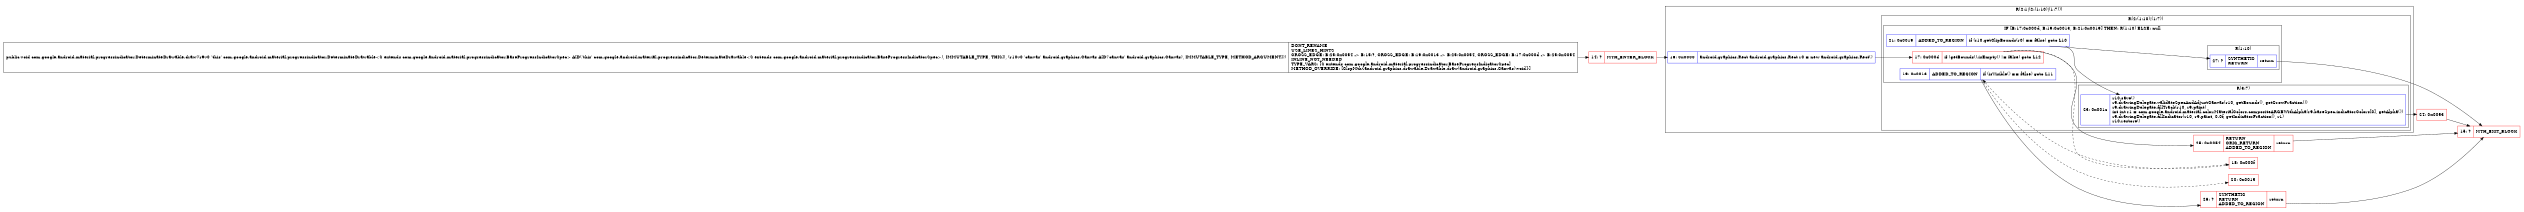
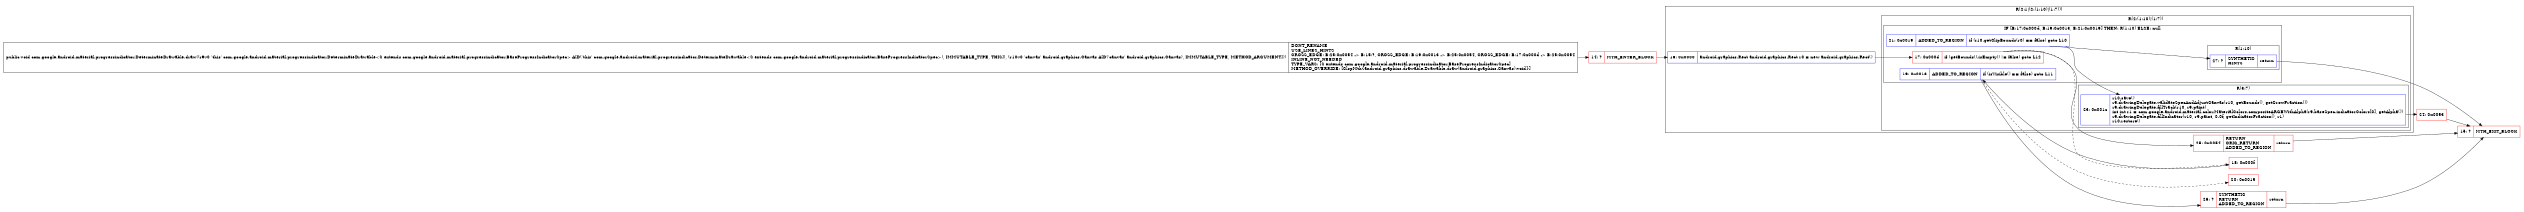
(2238, 63) -> (2236, 63)
(2094, 159) -> (2094, 159)
